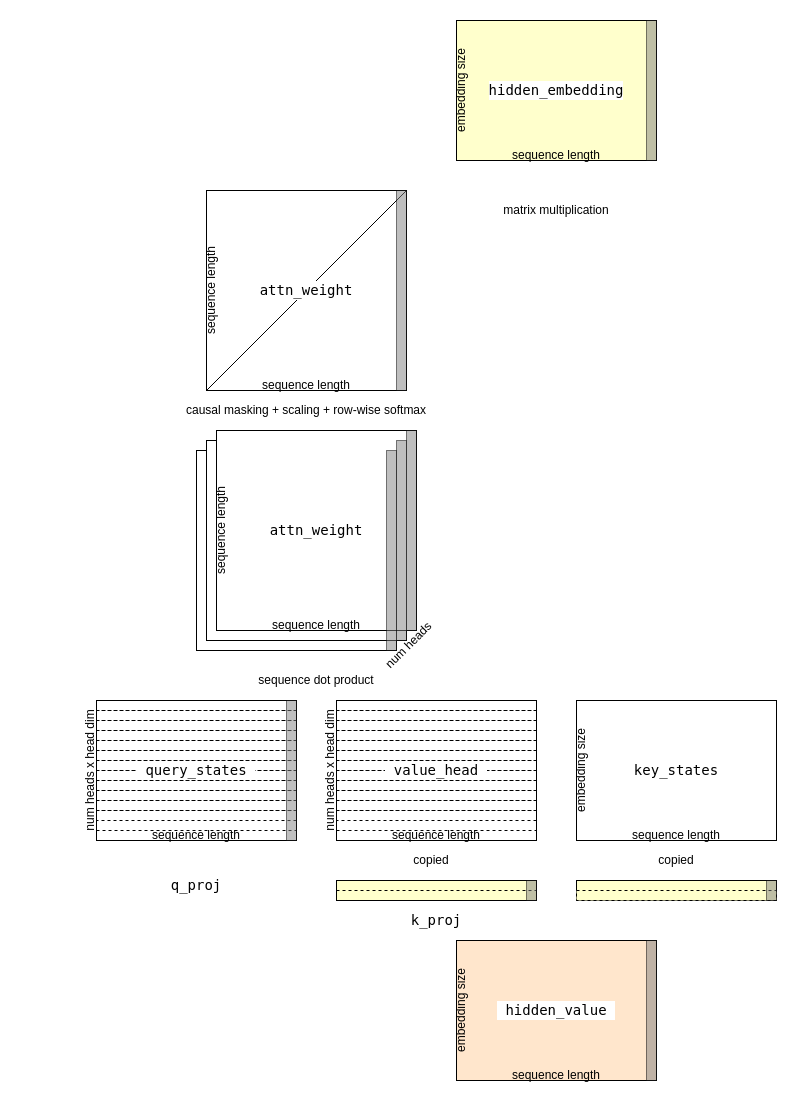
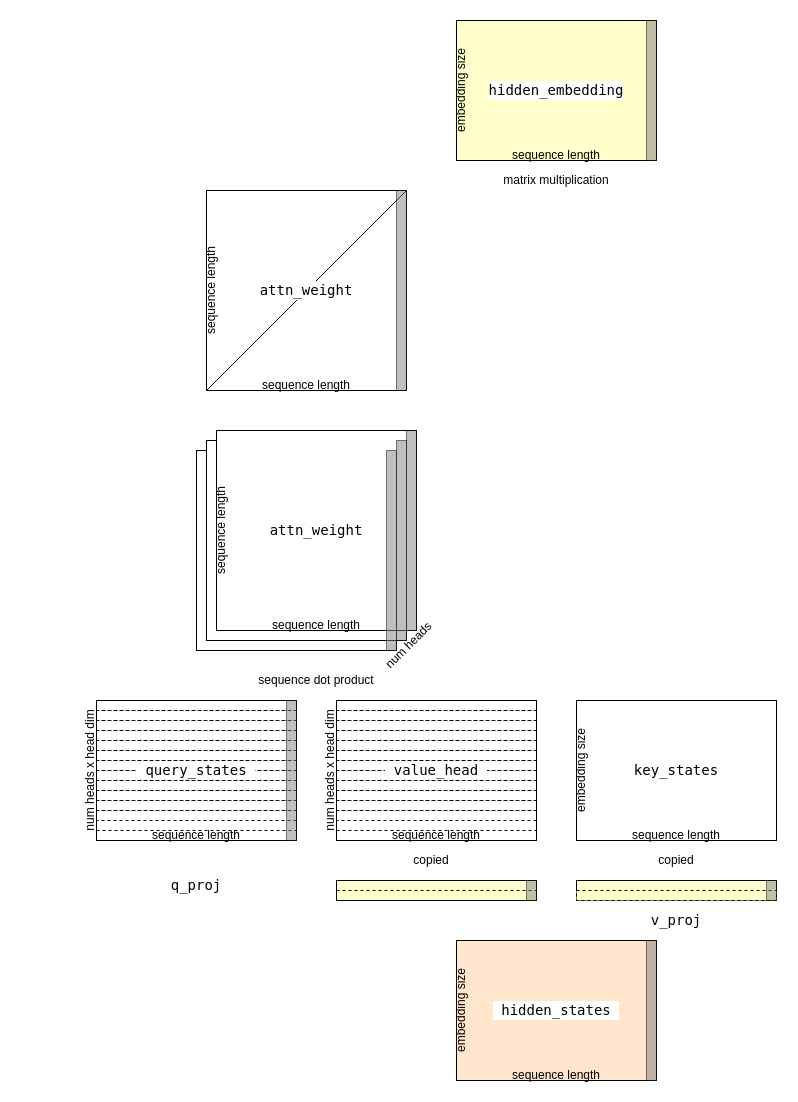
(557, 211) -> (557, 181)
(307, 411) -> none
(437, 921) -> none
none -> (677, 921)
(557, 1011) -> (557, 1011)
